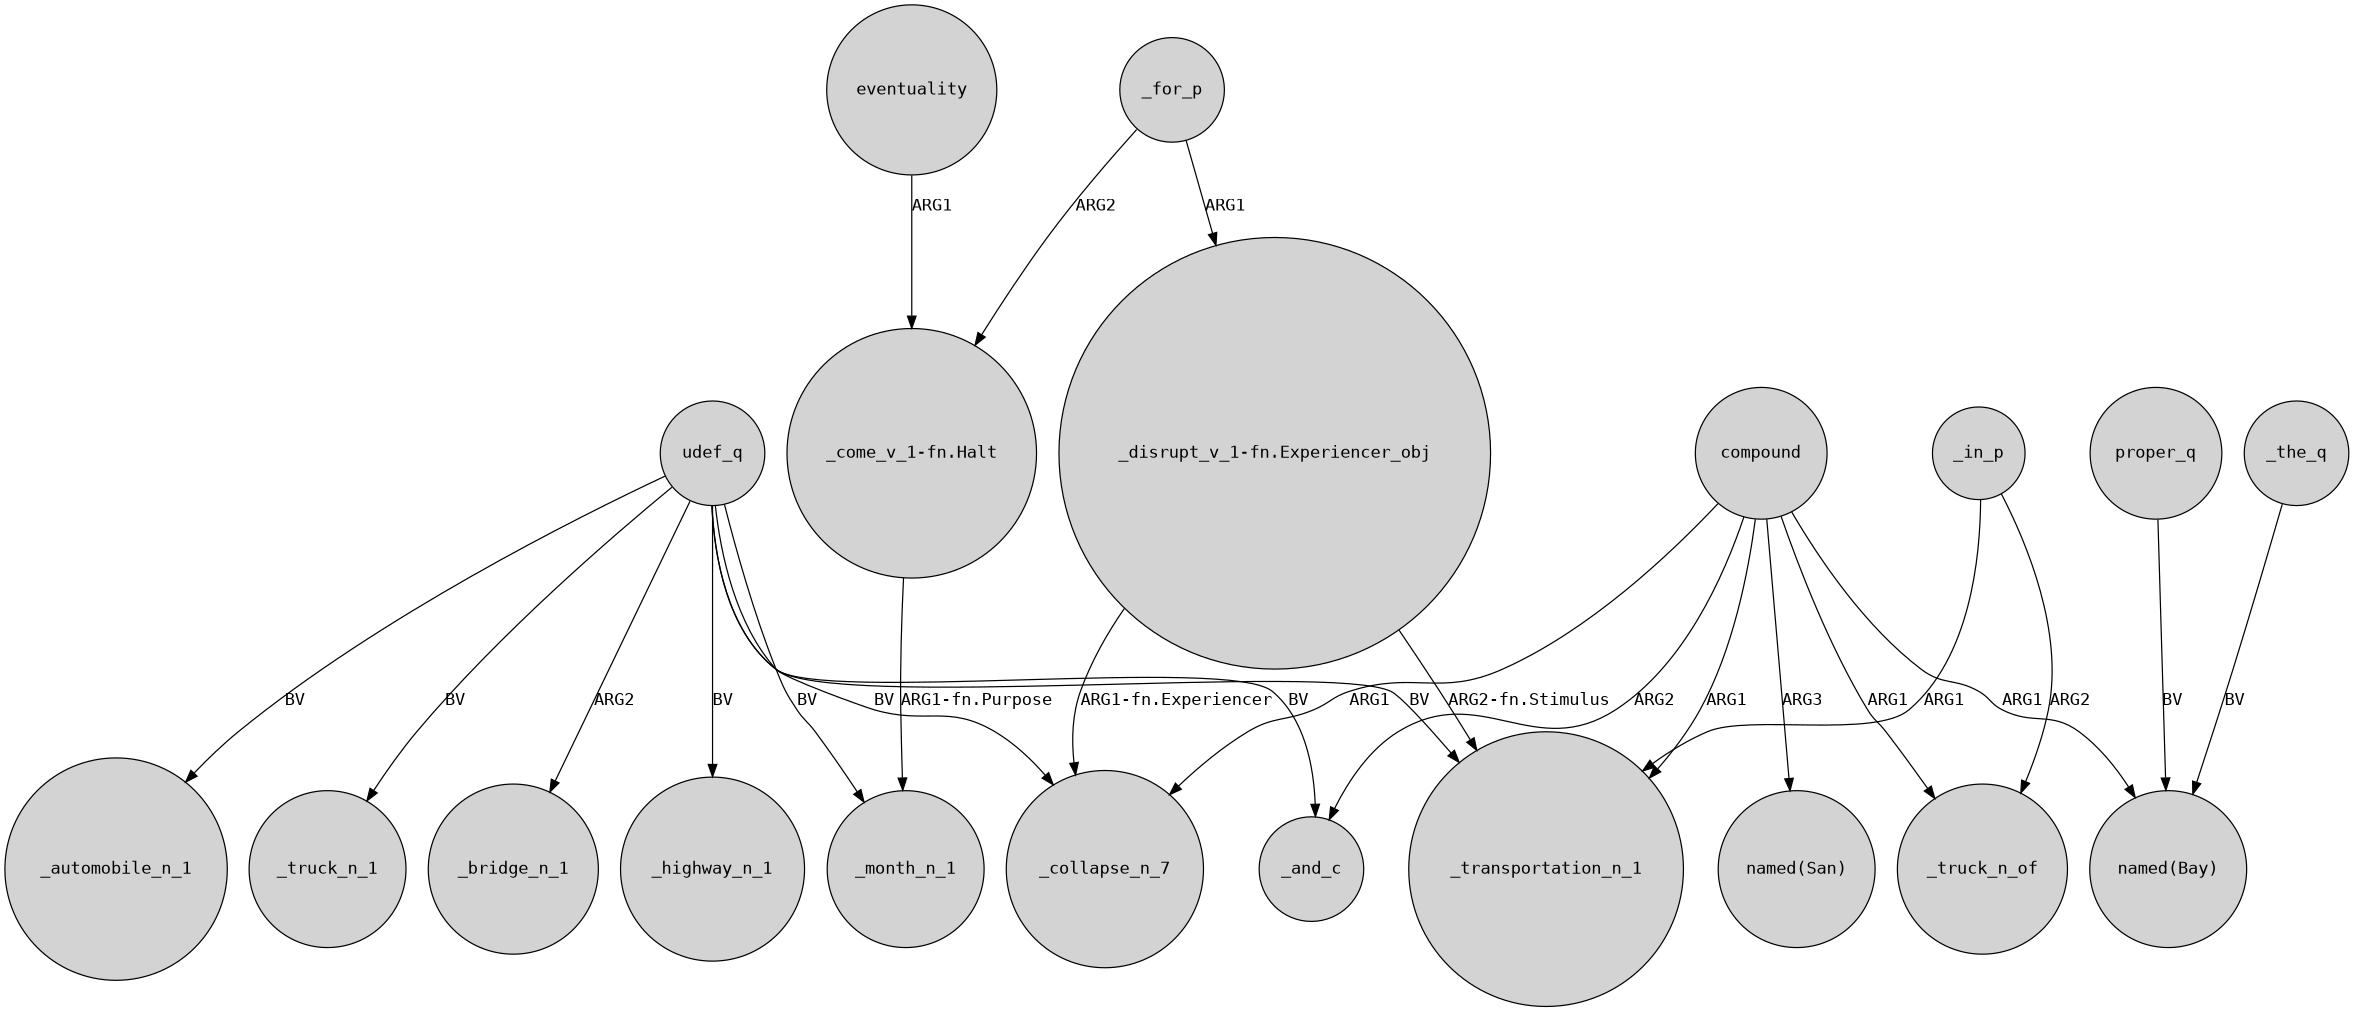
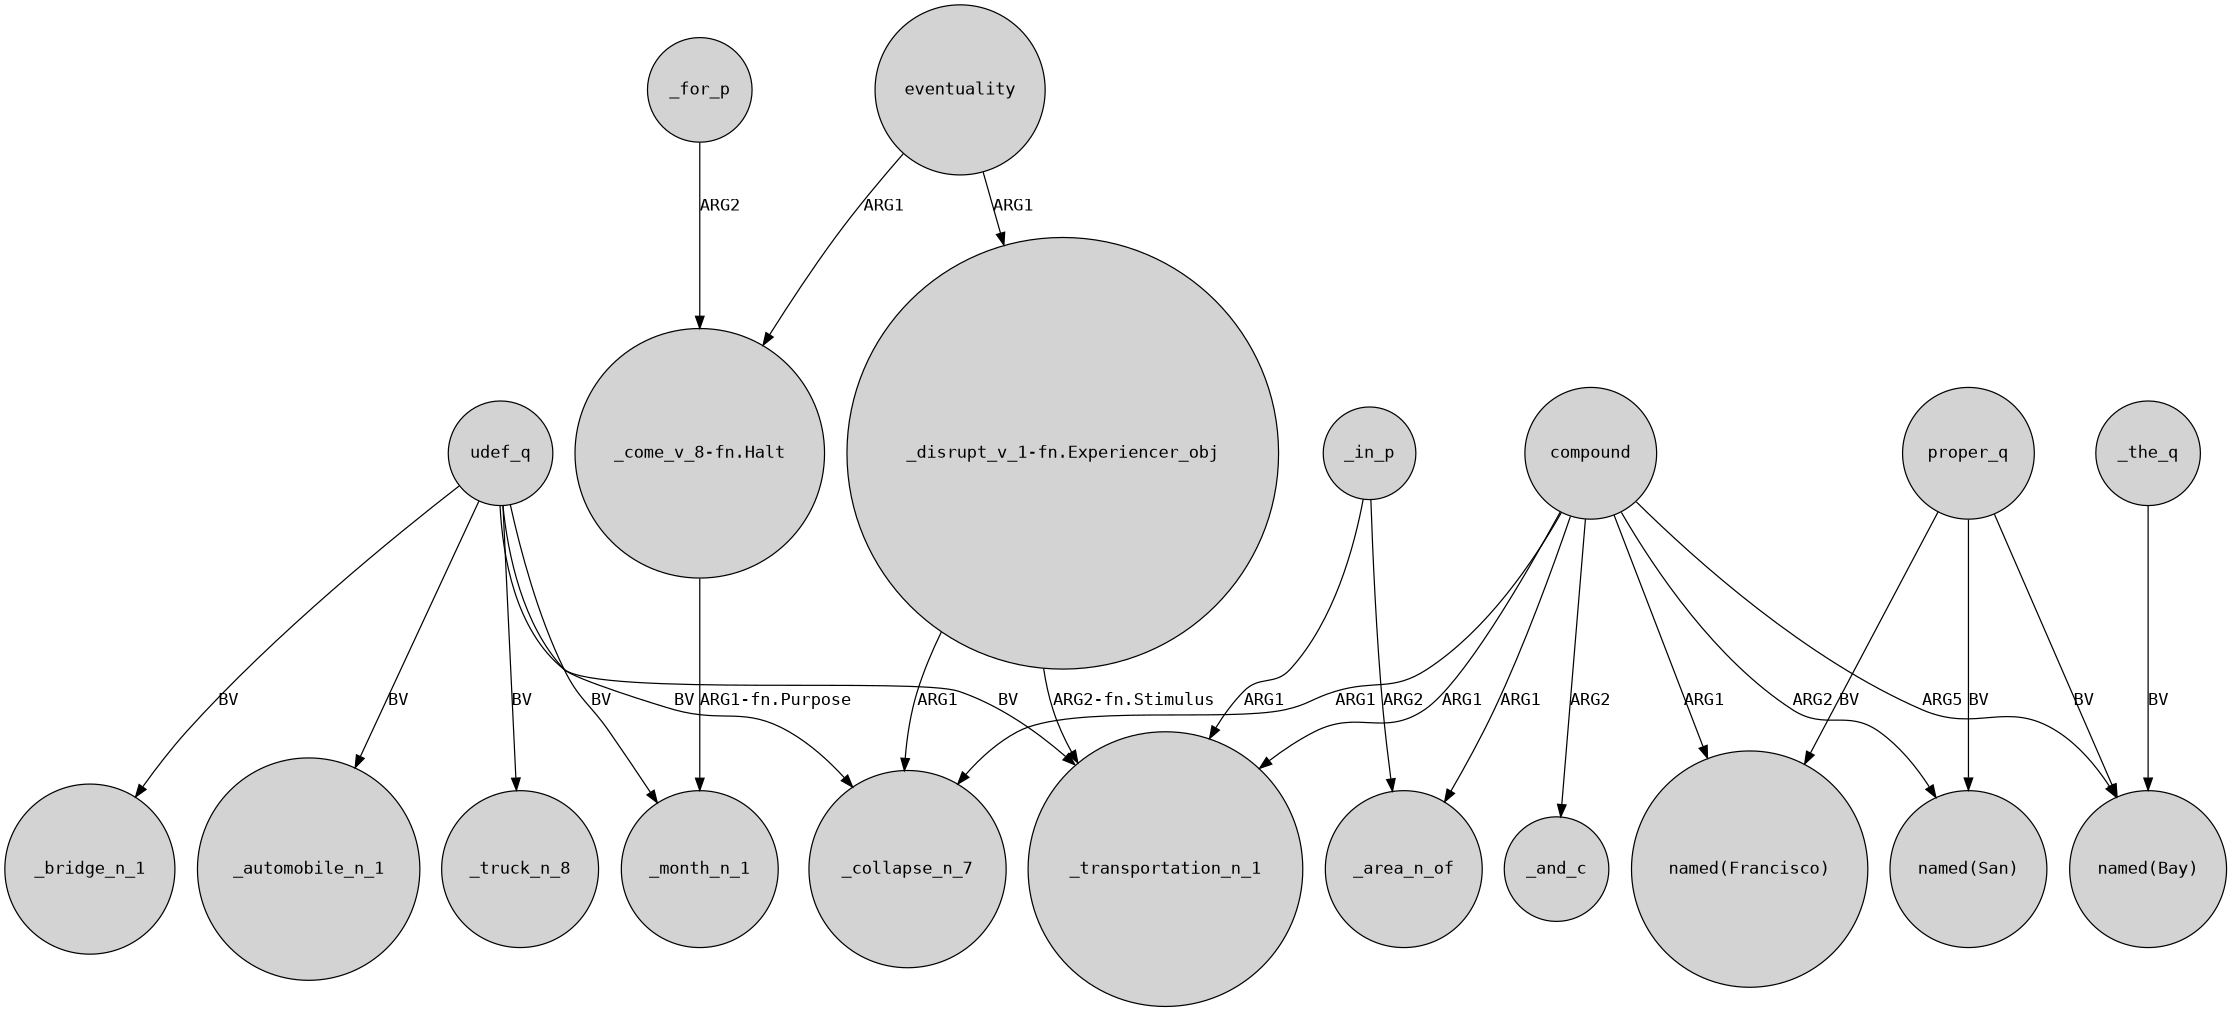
(1199, 187) -> (992, 203)
(912, 453) -> (700, 453)
none -> (1968, 649)
(996, 681) -> none
(615, 701) -> (229, 701)
(1176, 701) -> (938, 701)
(1803, 701) -> (1813, 701)
(2023, 701) -> (1943, 701)
(328, 869) -> (520, 869)
(713, 869) -> none
none -> (1750, 869)
(1982, 869) -> (1404, 869)
